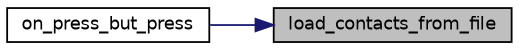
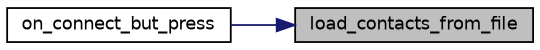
(108, 25) -> (119, 25)
